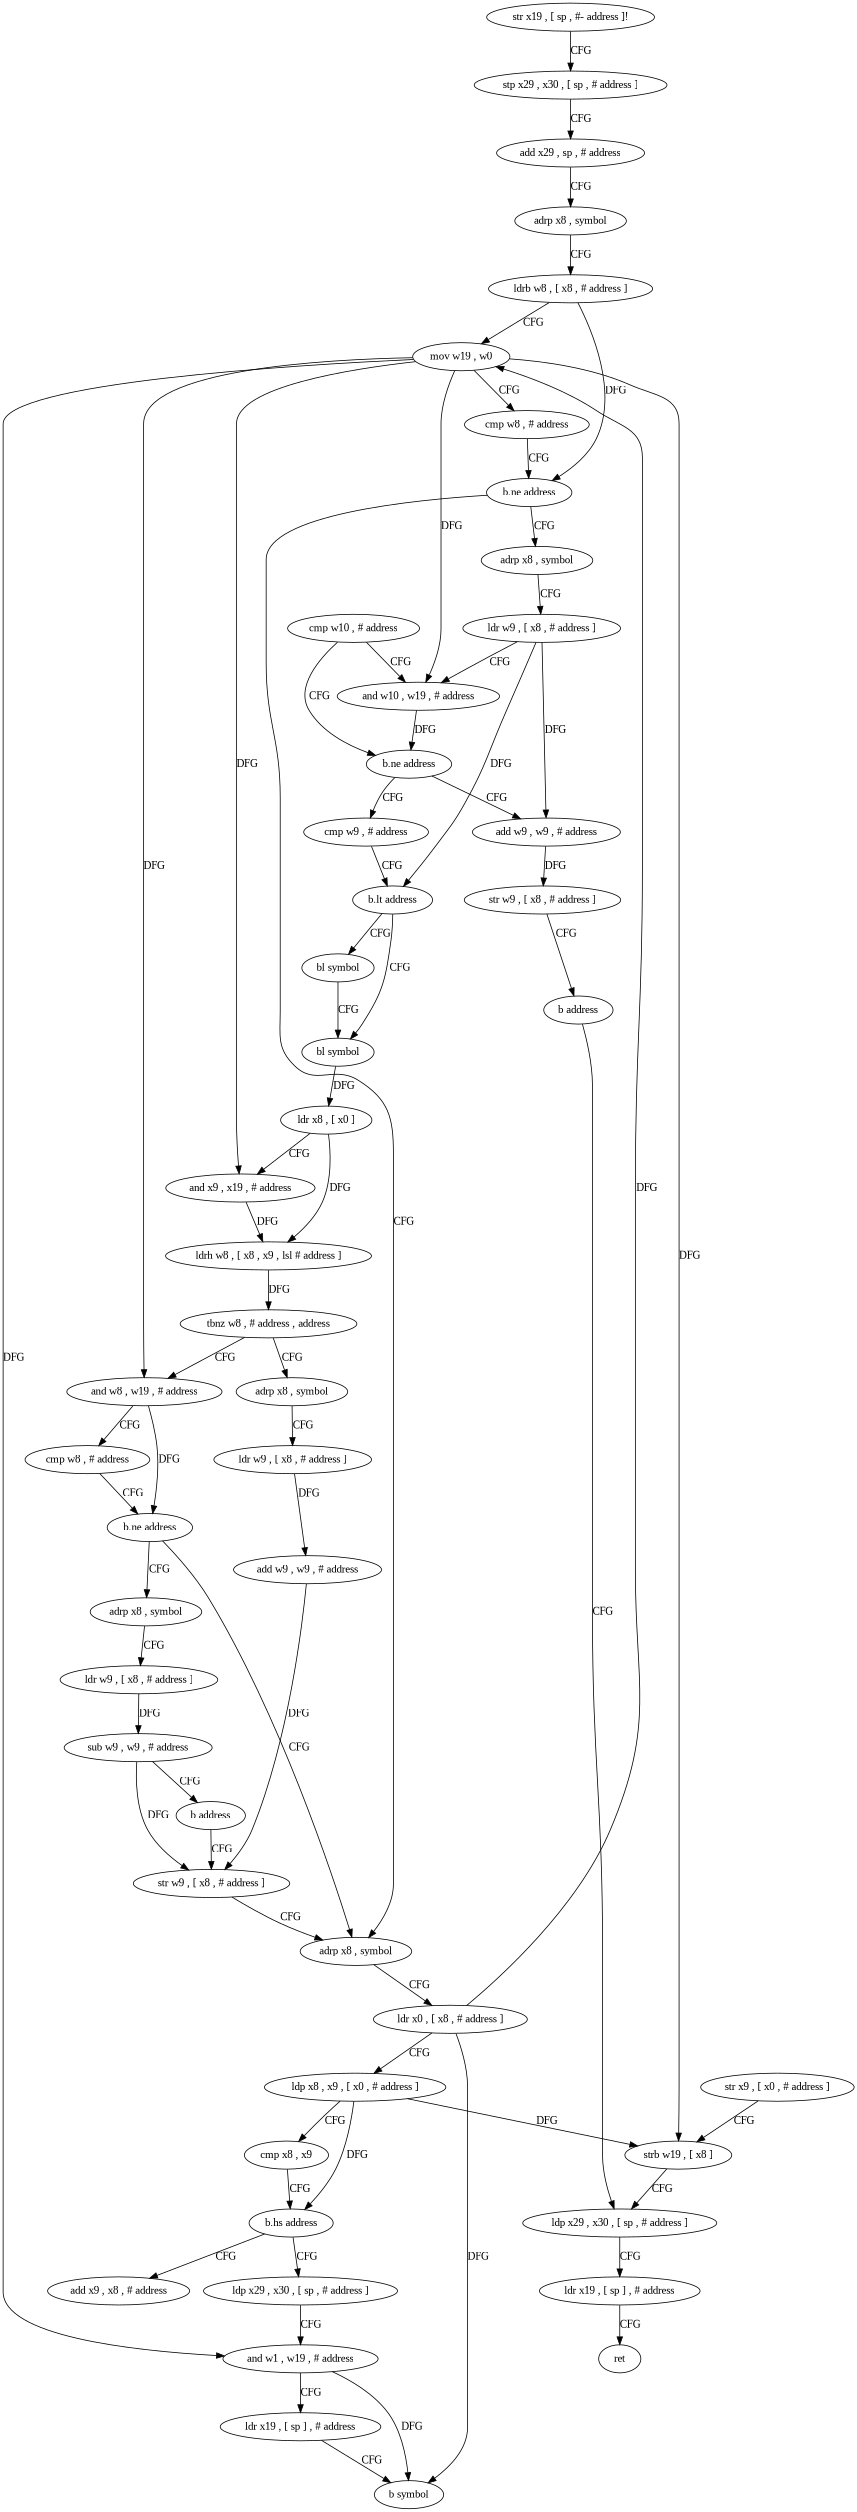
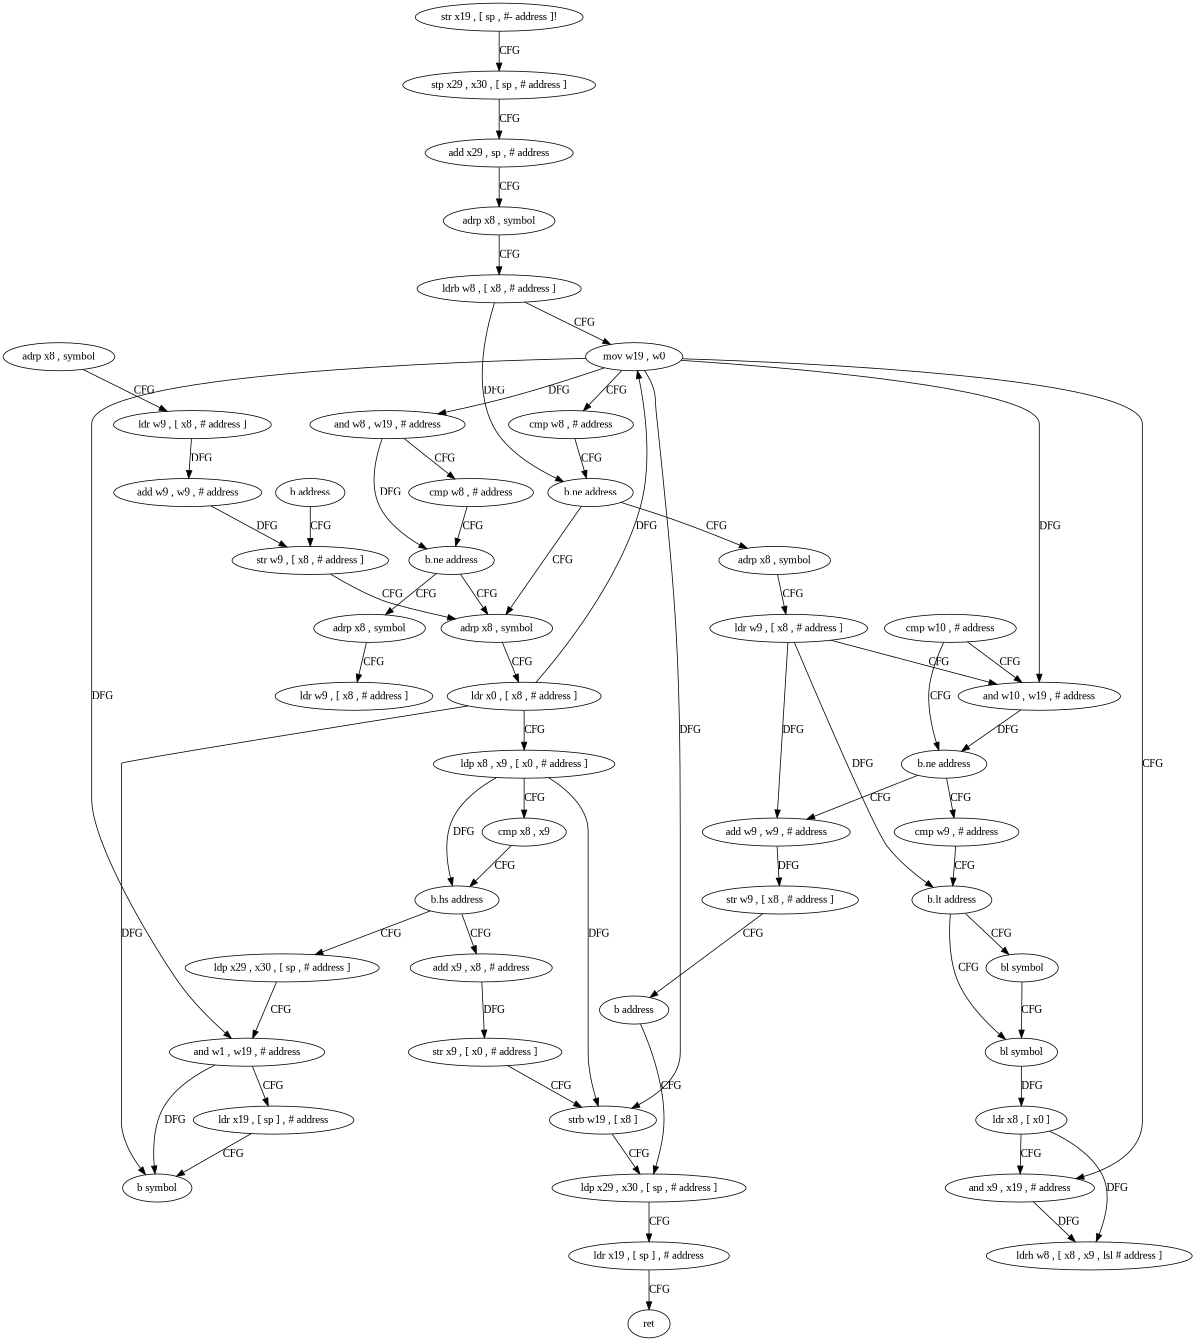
(247, 764) -> (1153, 764)
none -> (483, 1006)
(269, 1324) -> none
(138, 1748) -> none
